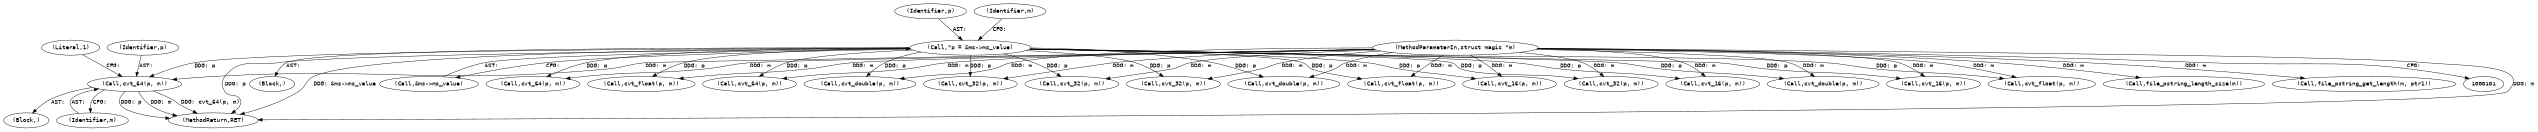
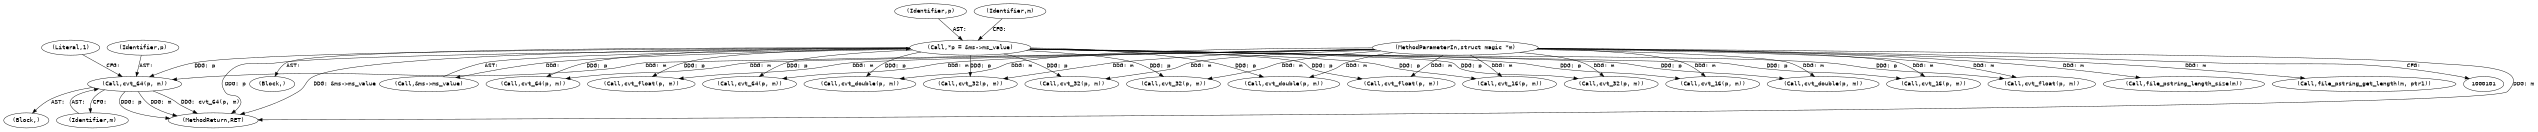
(555, 66) -> (555, 66)
